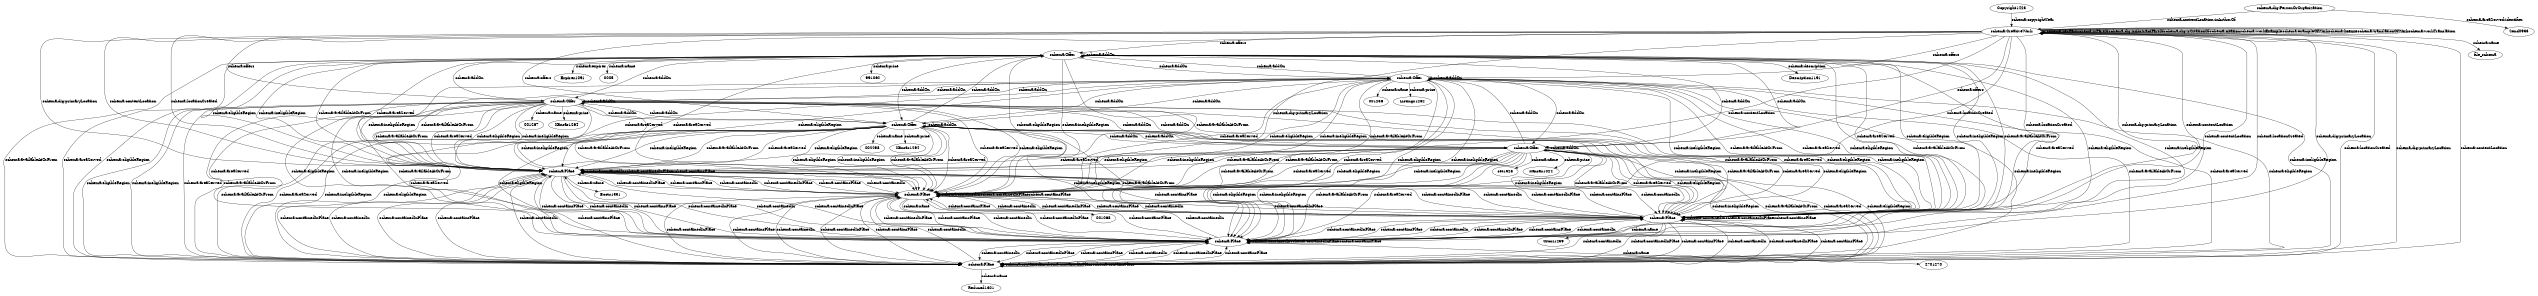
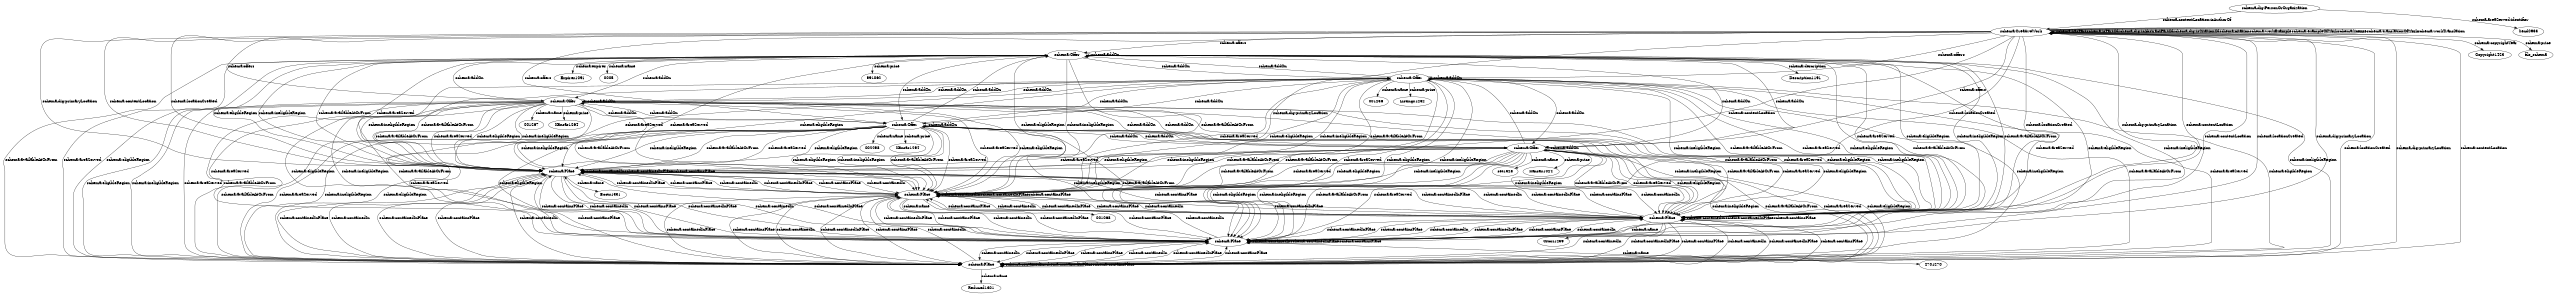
(2012, 19) -> (2353, 36)
(2486, 43) -> (2538, 43)
